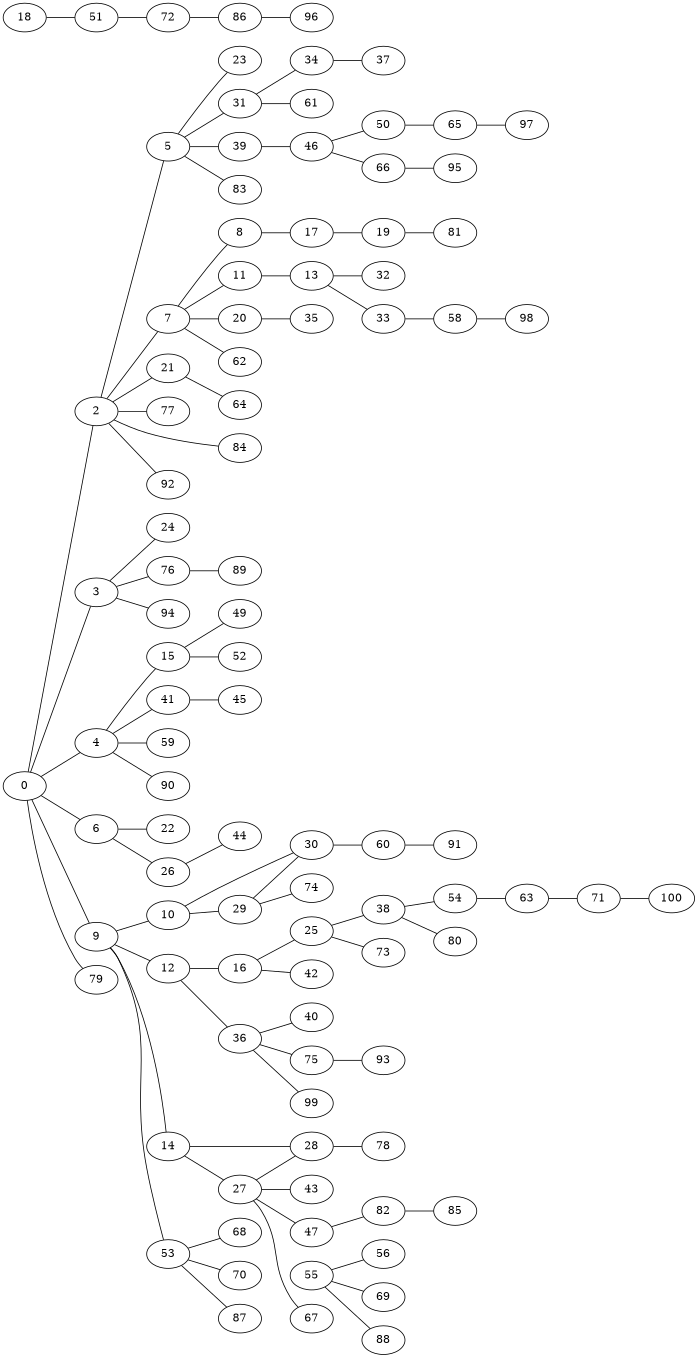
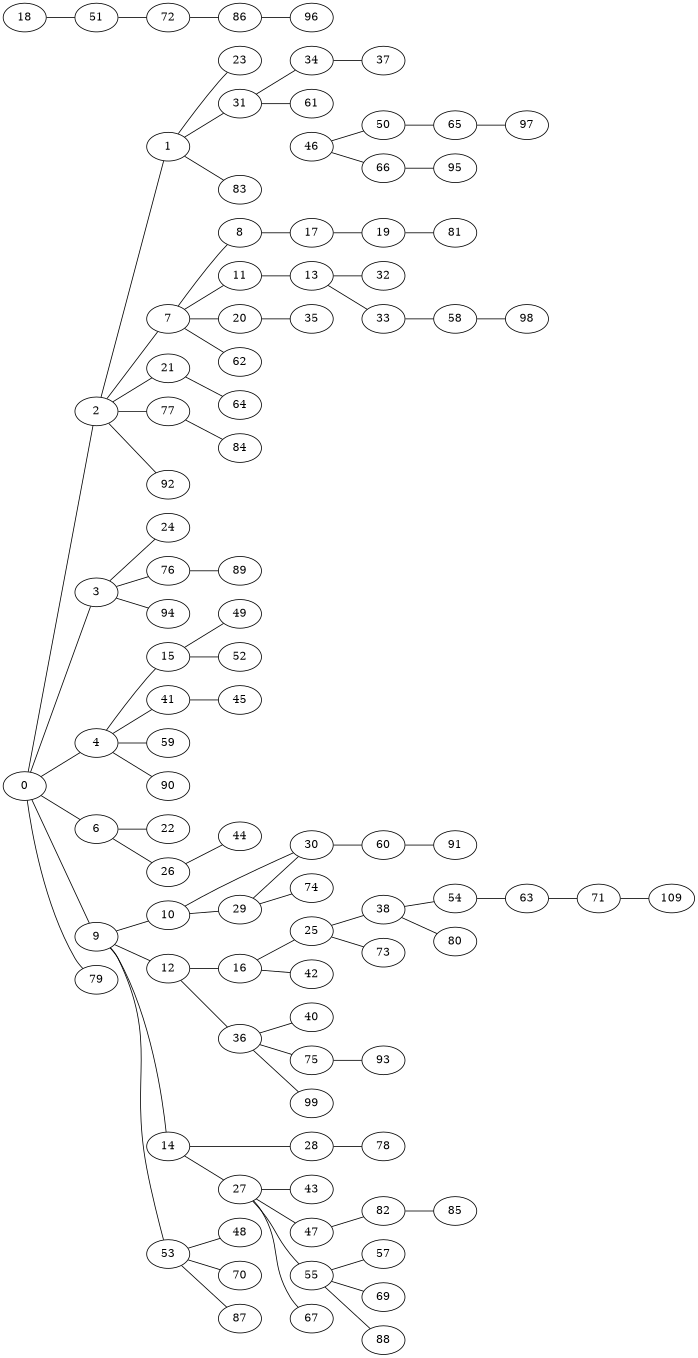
(168, 147) -> (168, 147)
(240, 147) -> none
(165, 438) -> (204, 430)
(672, 898) -> (672, 898)
(276, 1168) -> (277, 1234)
(240, 1233) -> (240, 1233)
(383, 1254) -> (383, 1254)
